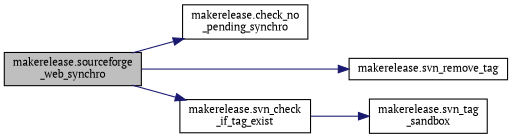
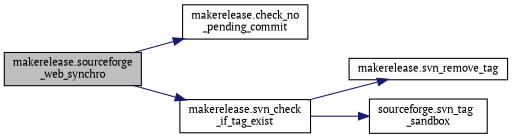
(245, 22) -> (245, 22)
(240, 69) -> (343, 91)
(428, 116) -> (428, 116)
